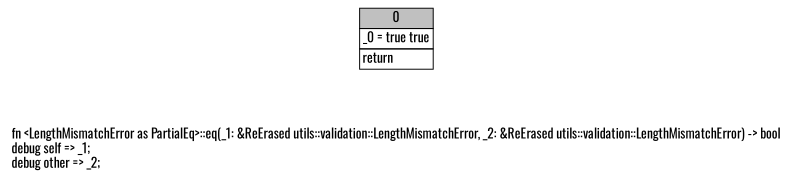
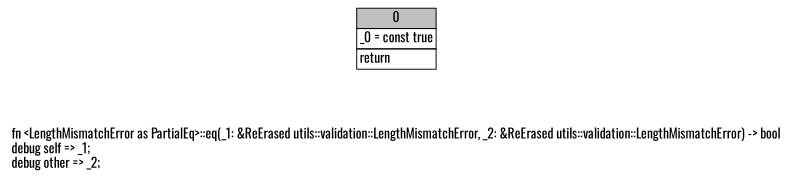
(396, 38) -> (396, 38)
